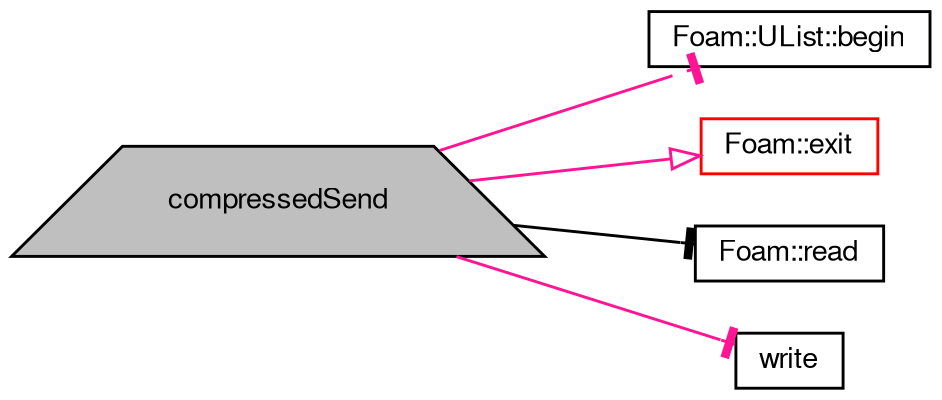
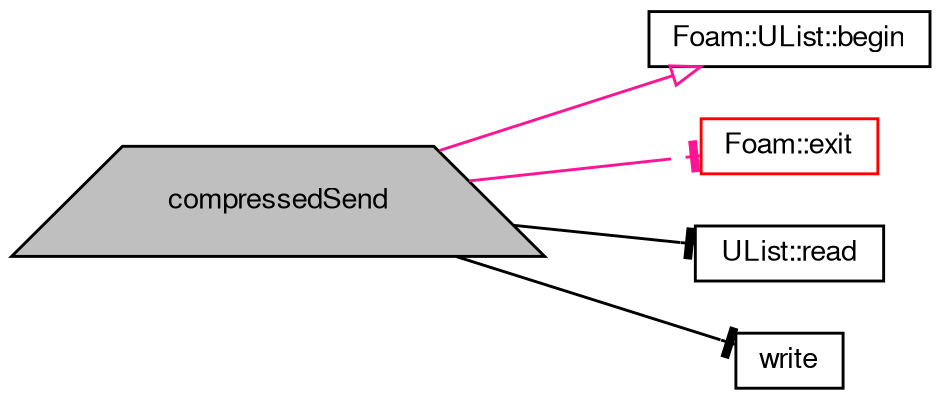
(556, 113) -> (556, 113)
(570, 170) -> (570, 170)
(789, 254) -> (789, 254)
(588, 298) -> (588, 298)
